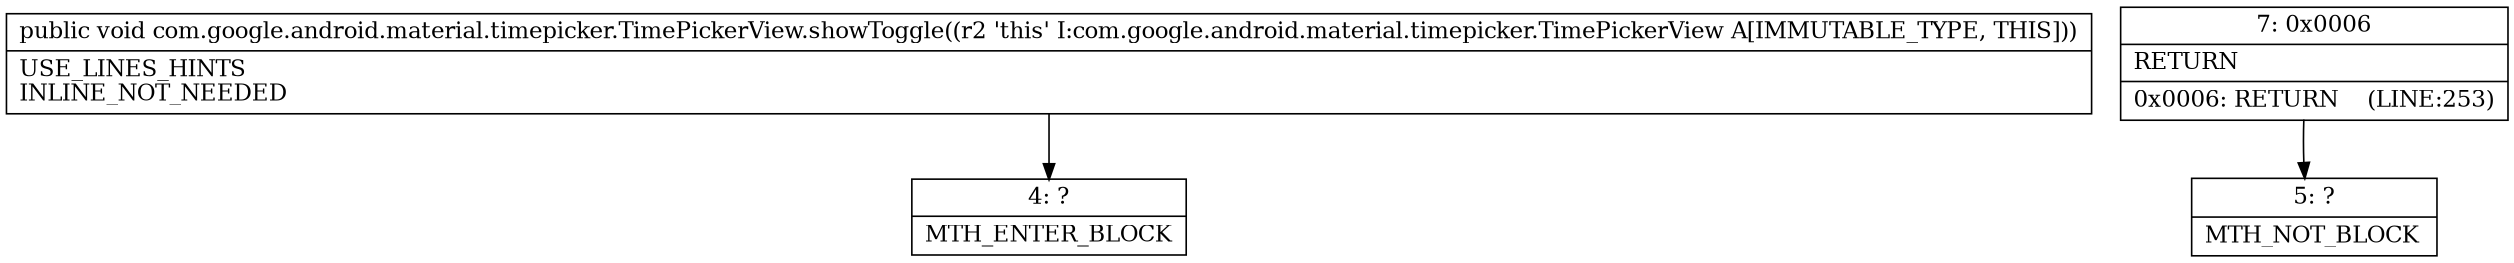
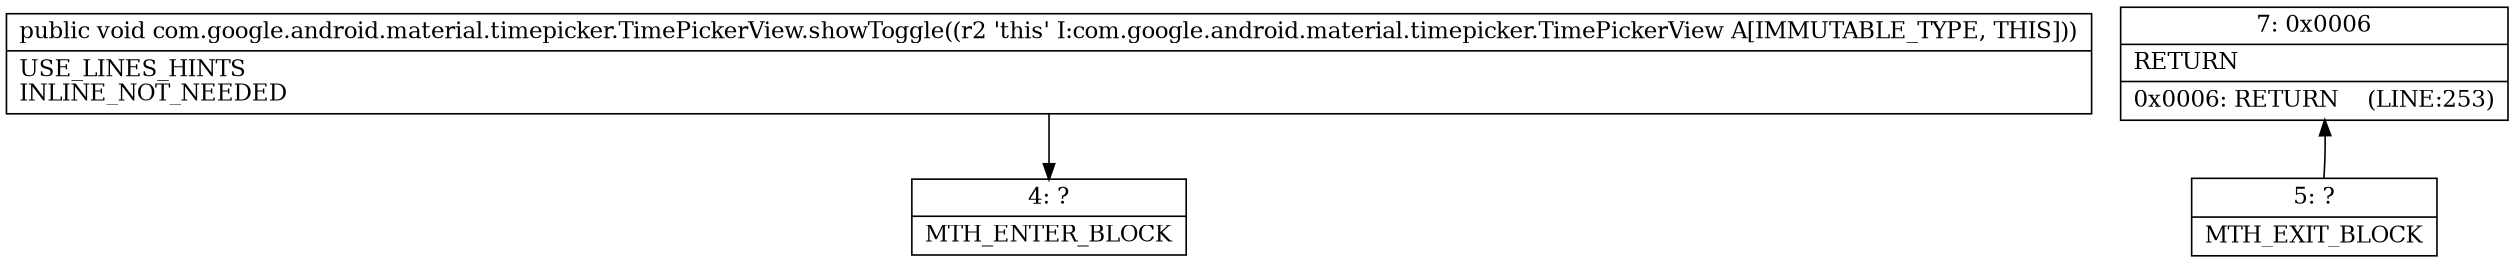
(2303, 141) -> (2325, 157)
(2312, 236) -> (2314, 236)
